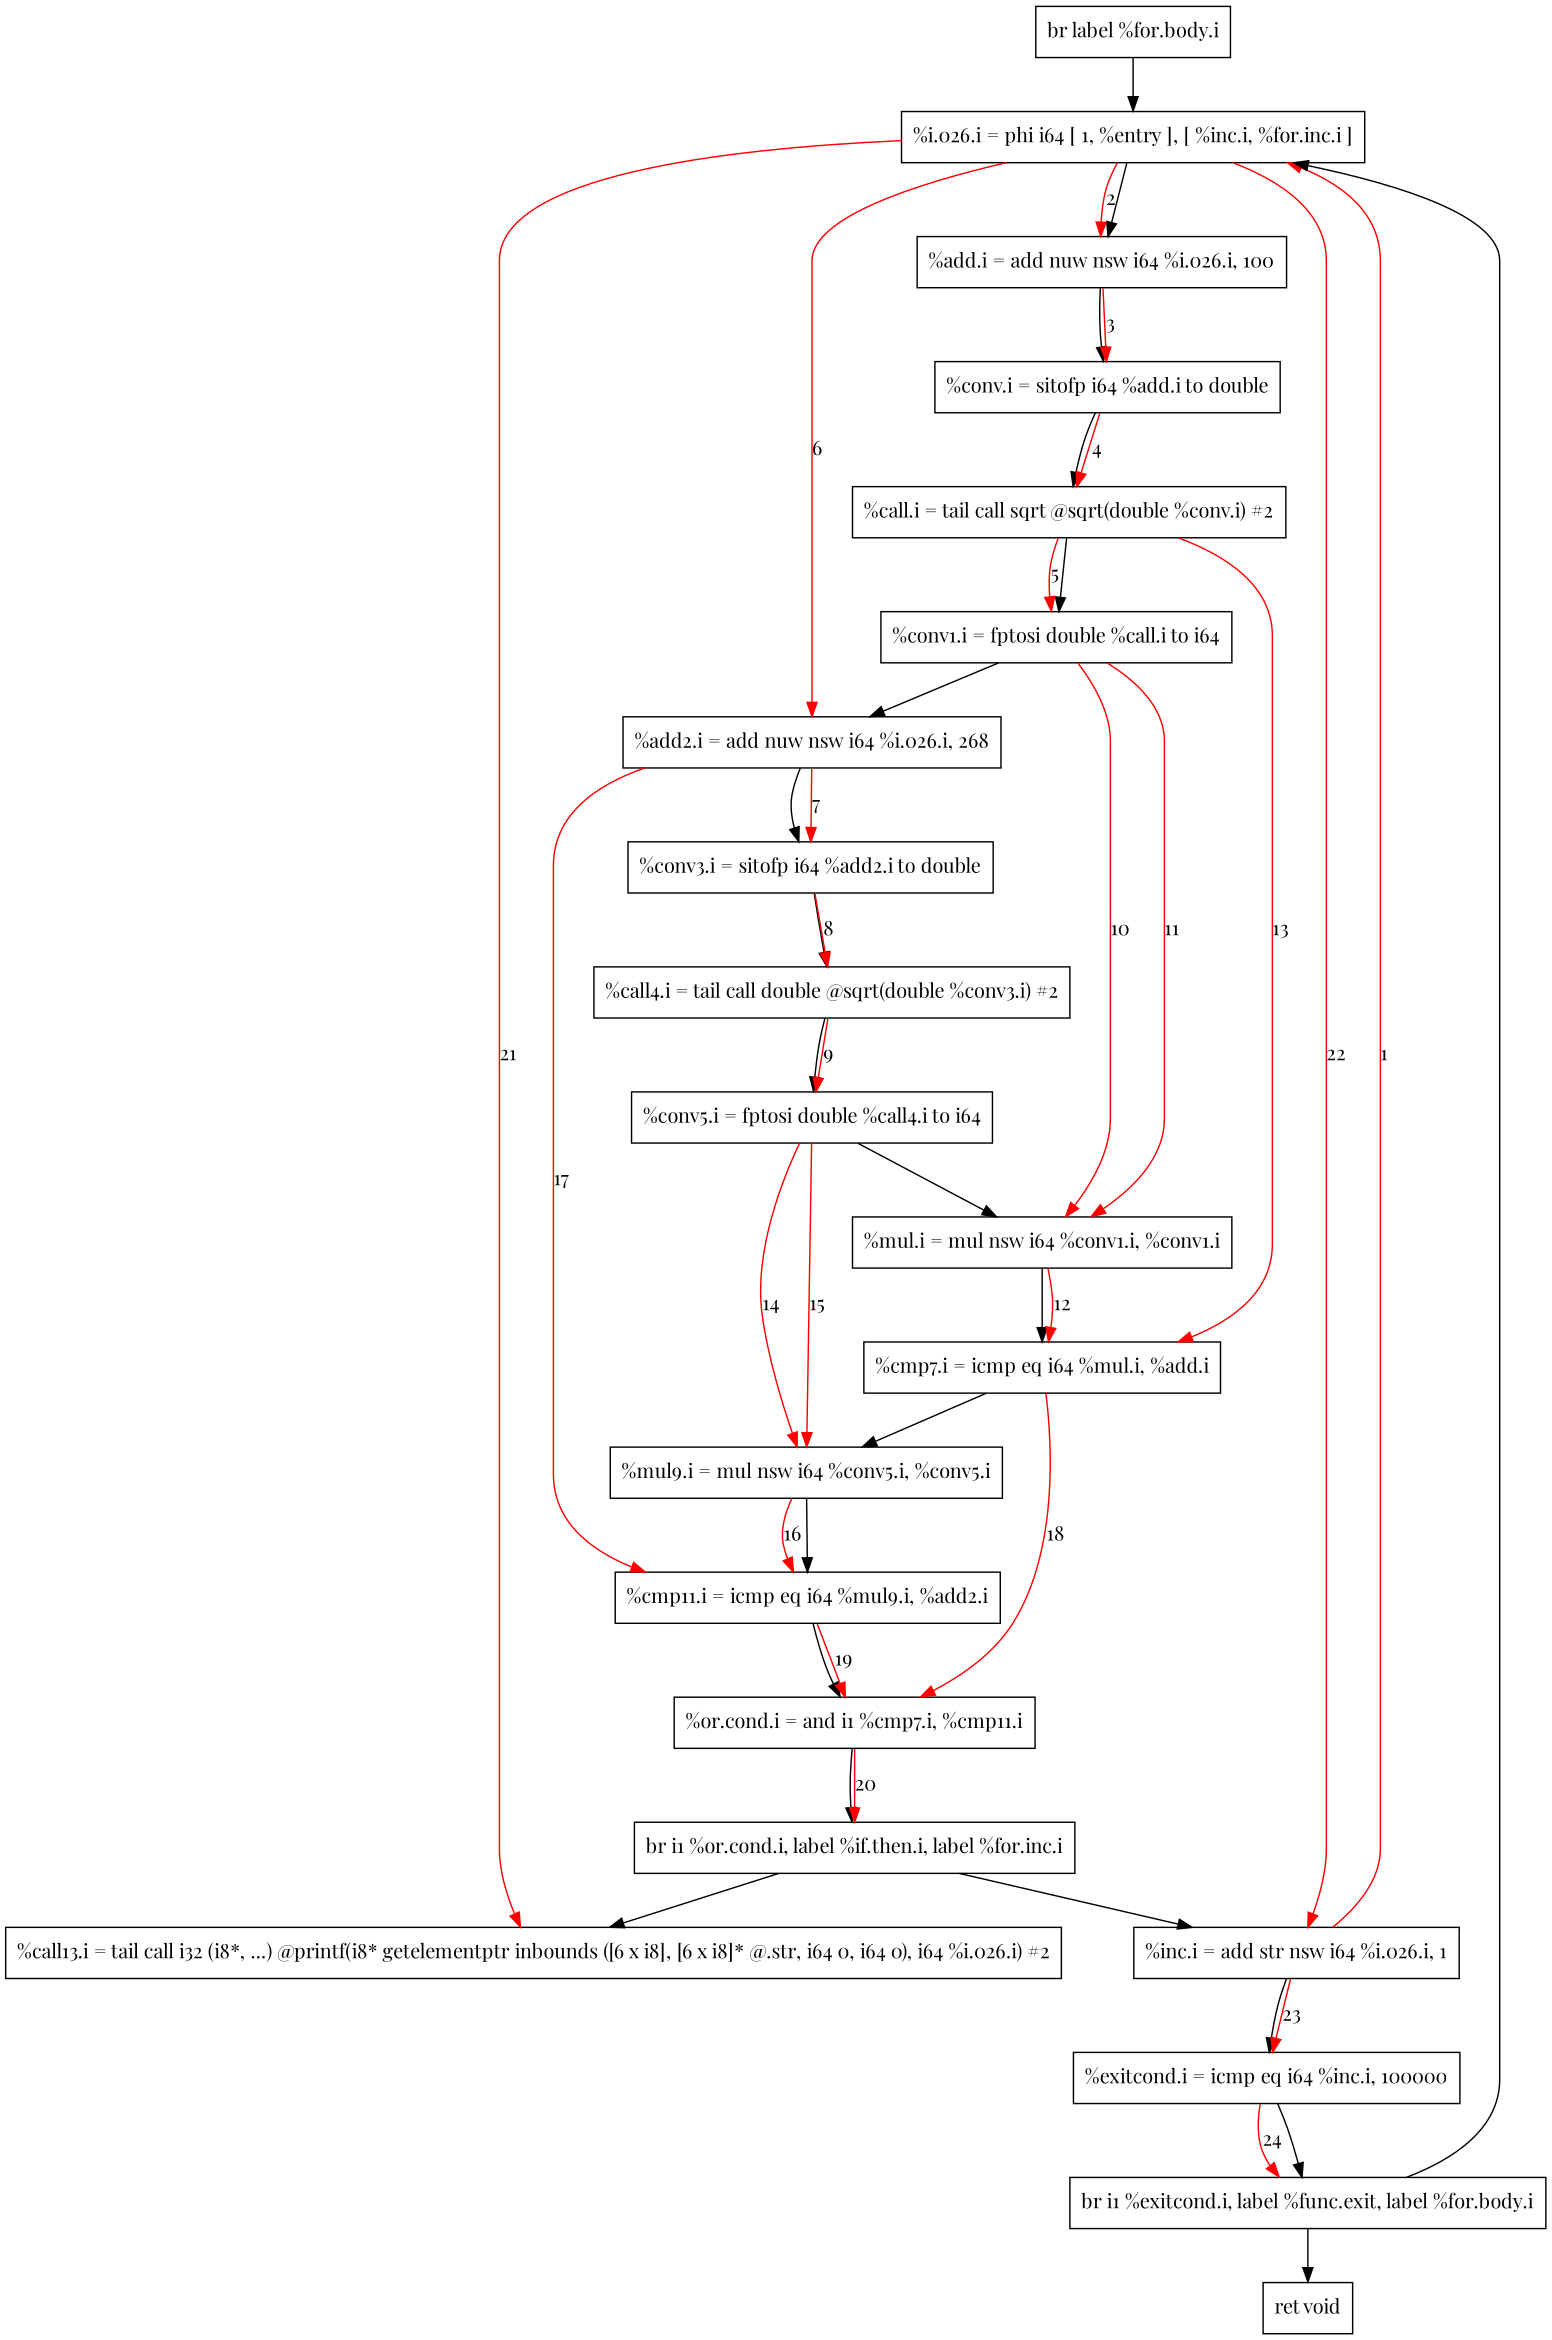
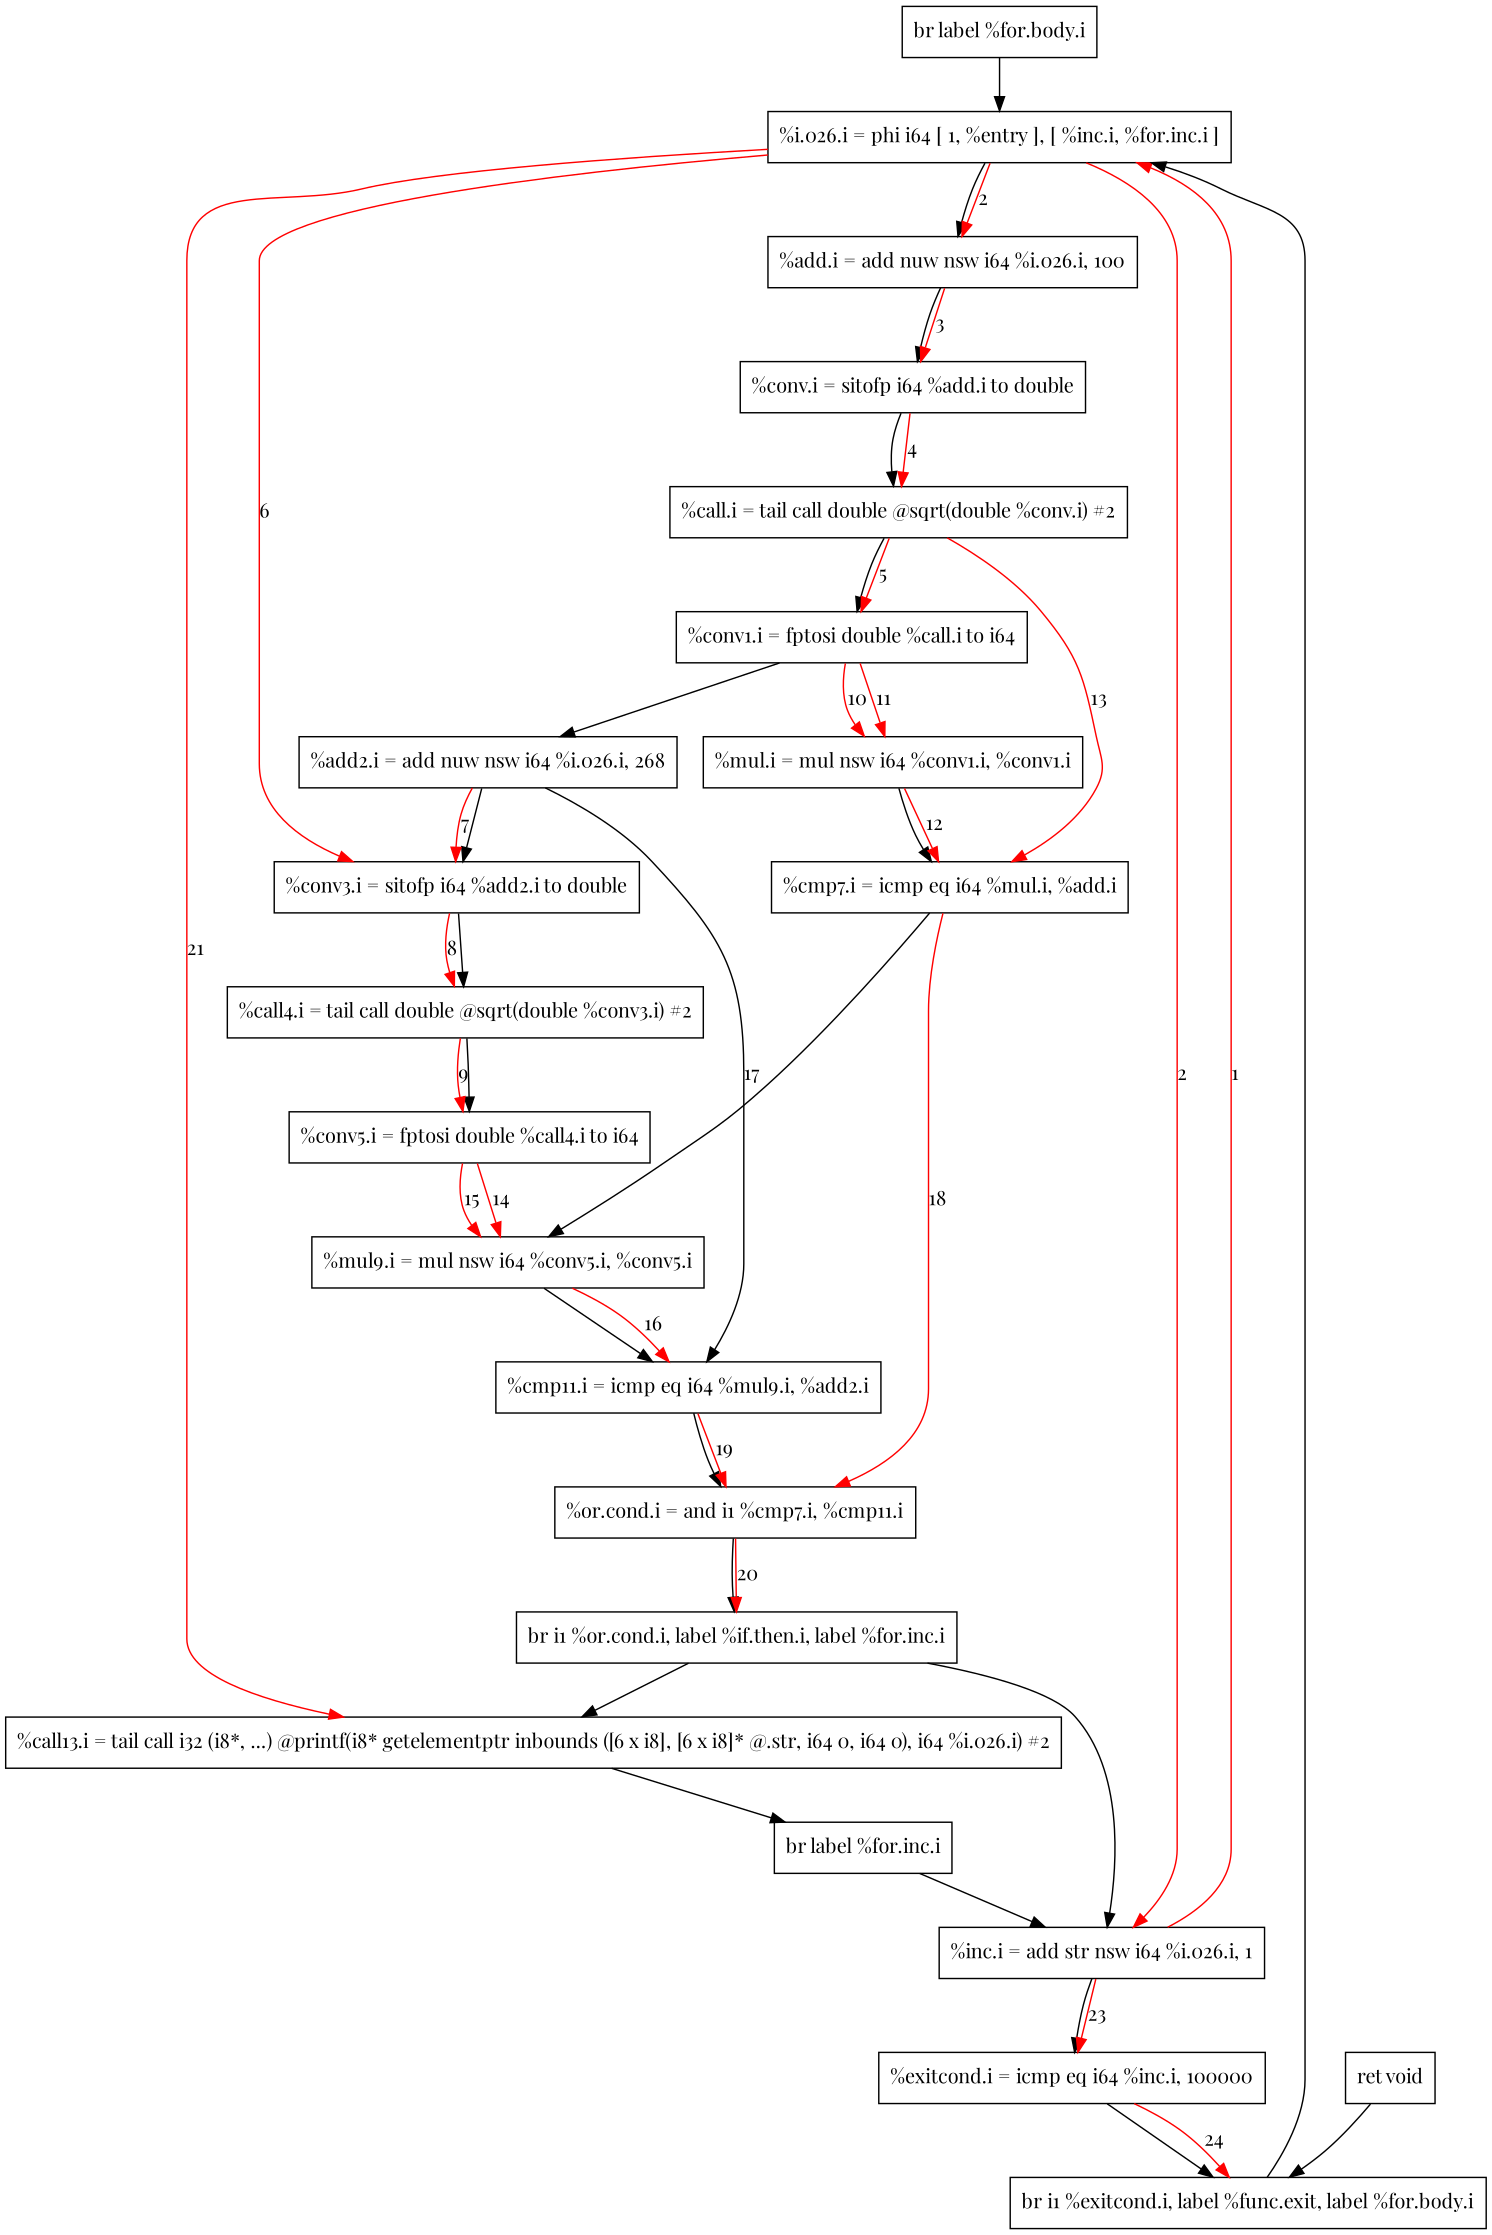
(812, 368) -> (259, 313)
(1069, 512) -> (899, 512)
(1336, 1055) -> (1182, 1075)
(553, 1163) -> (742, 1030)
(921, 1177) -> none
none -> (863, 1848)
(1308, 2248) -> (1338, 2139)
